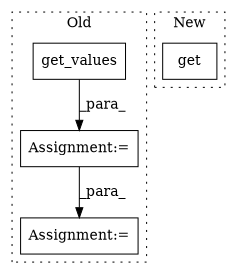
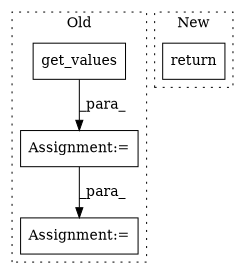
(190, 61) -> (194, 61)
